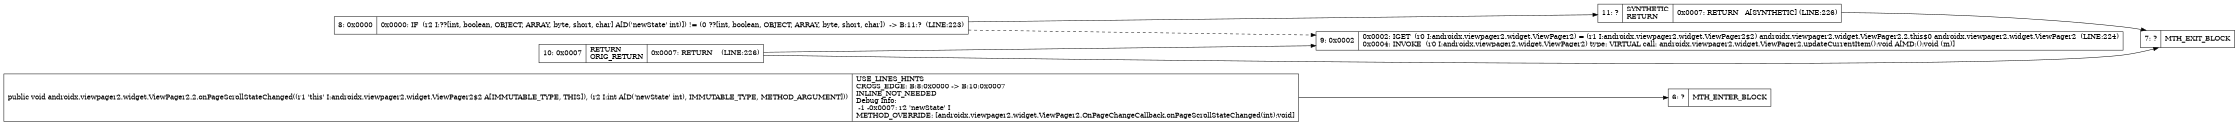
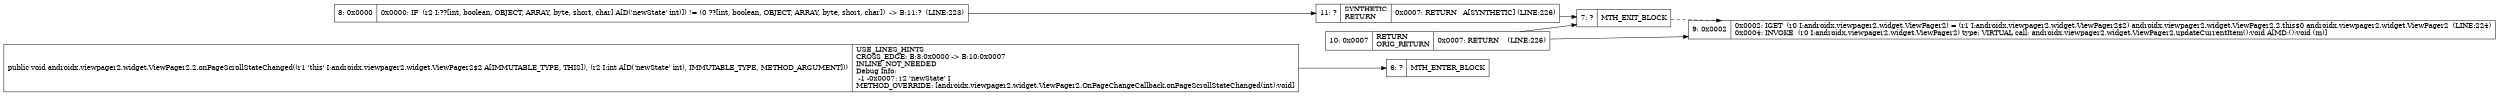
(1140, 33) -> (1694, 20)
